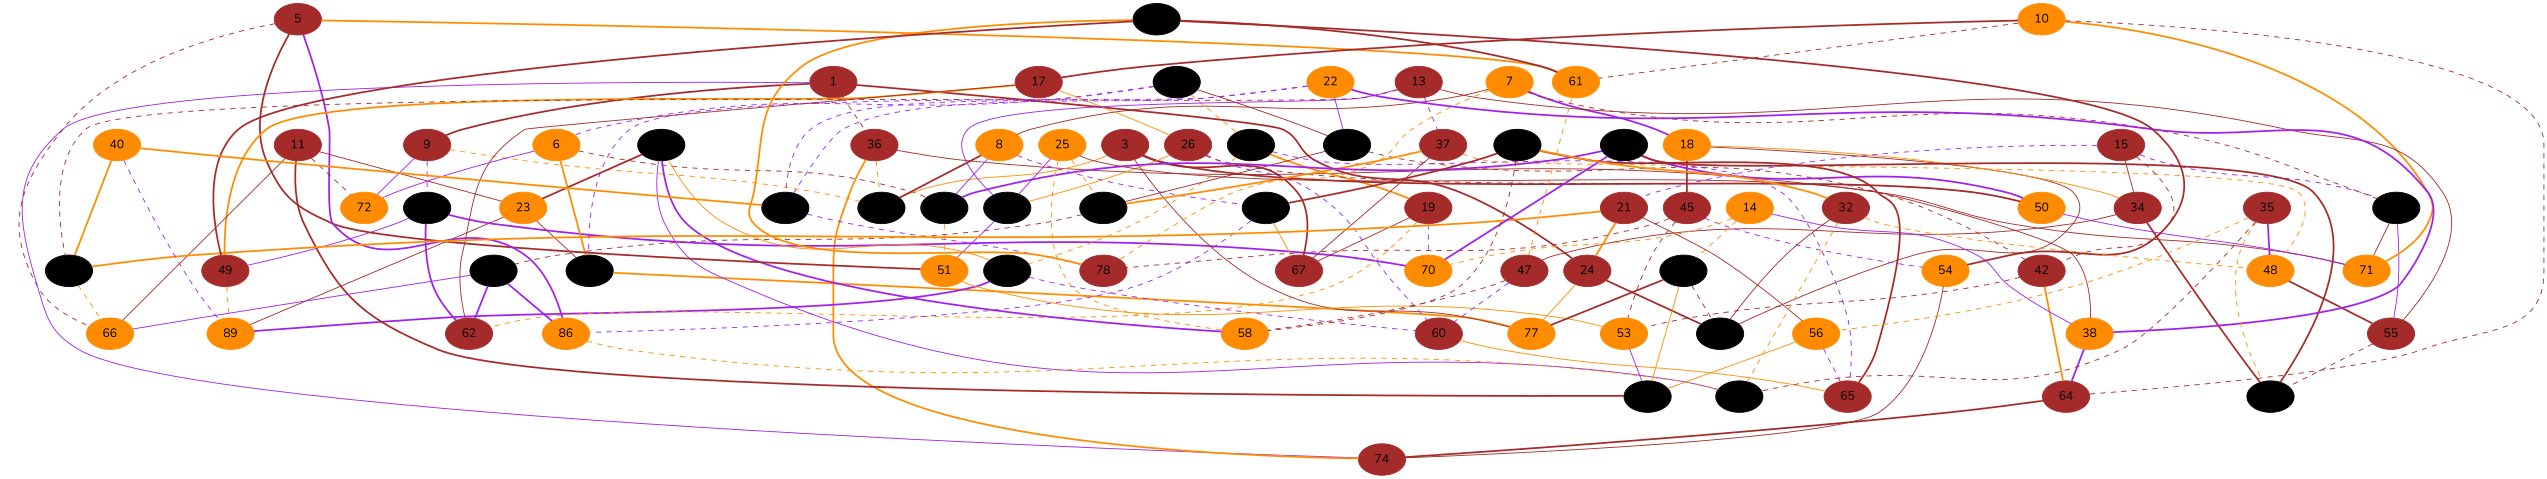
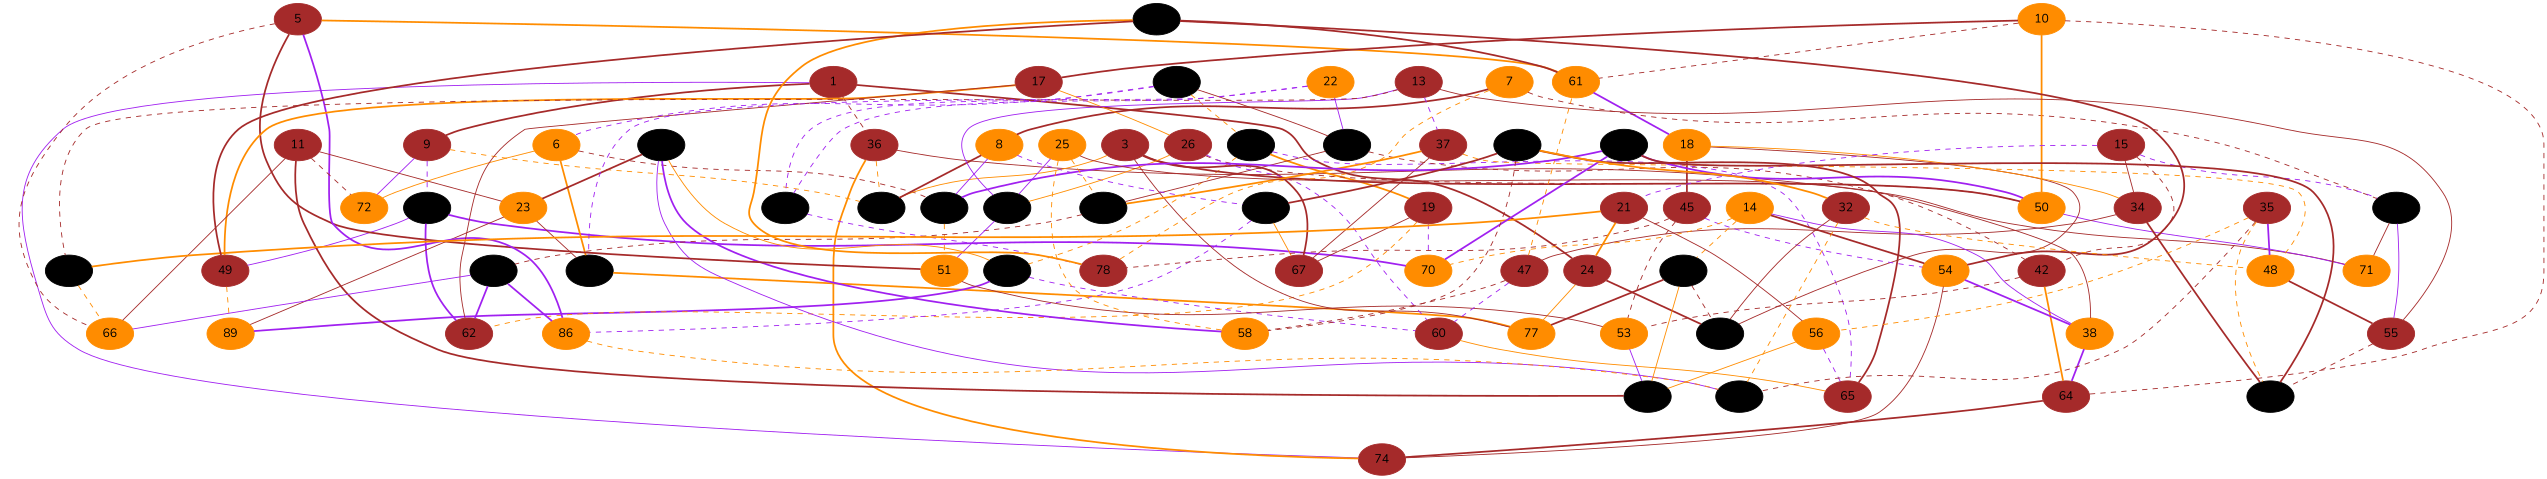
(2308, 86) -> (2042, 110)
(1276, 108) -> (1276, 108)
(1599, 113) -> (1616, 105)
(2208, 133) -> (2026, 306)
(117, 145) -> none
(458, 172) -> (458, 172)
none -> (1848, 239)
(1217, 314) -> (1217, 314)
